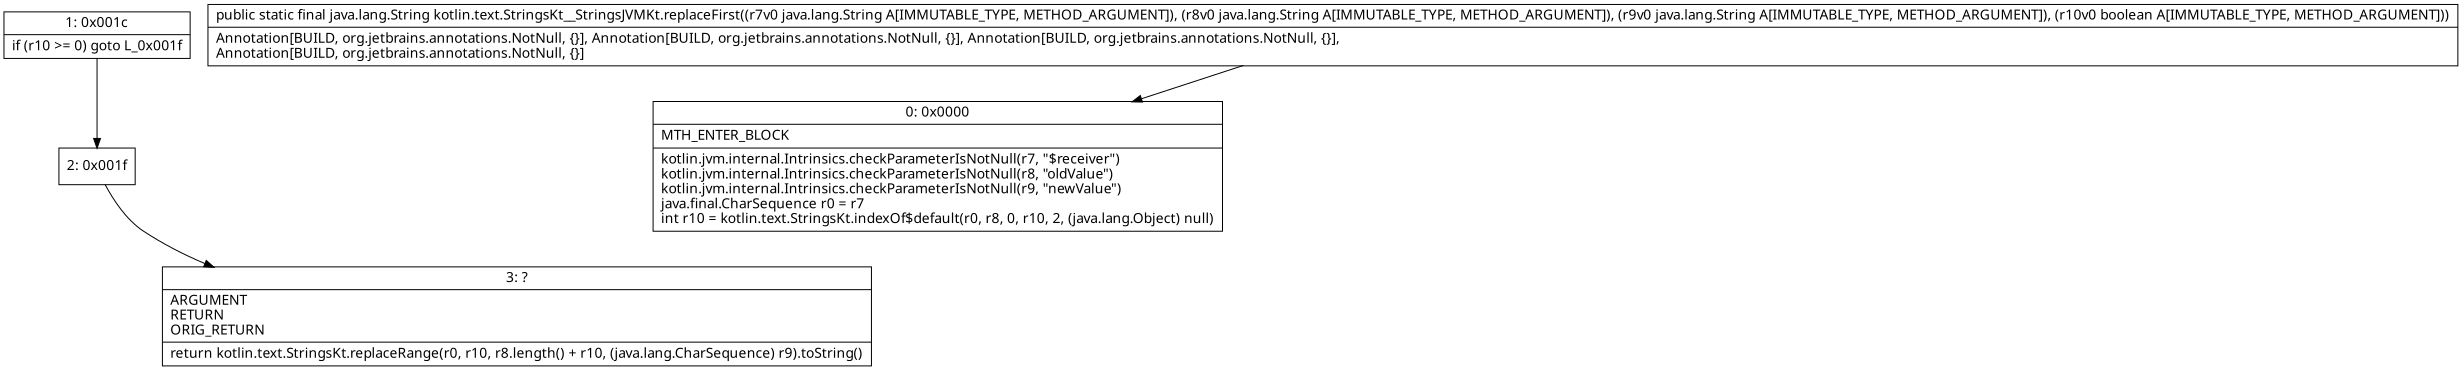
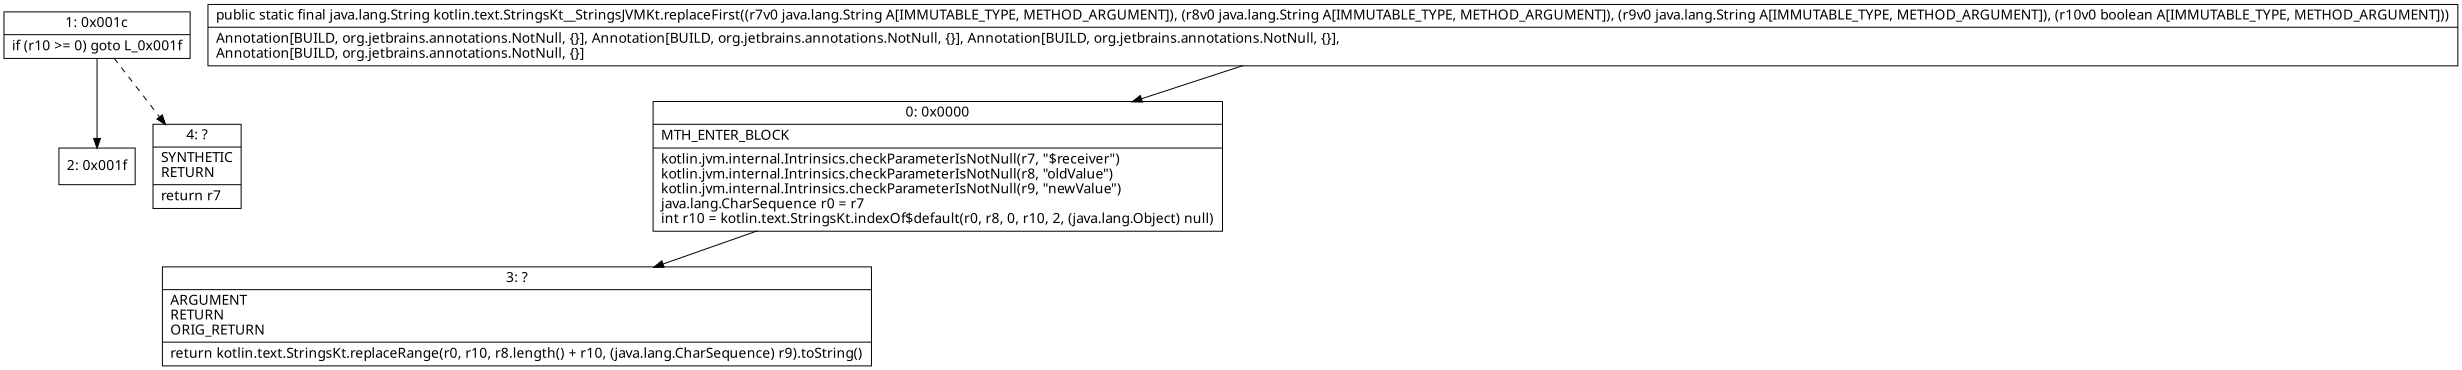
none -> (197, 166)
(763, 204) -> (763, 204)
(147, 233) -> (710, 247)
